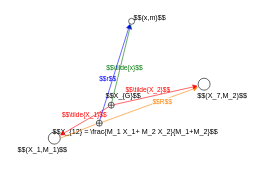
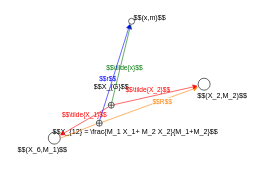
(123, 96) -> (111, 87)
(223, 96) -> (223, 96)
(43, 150) -> (43, 150)
